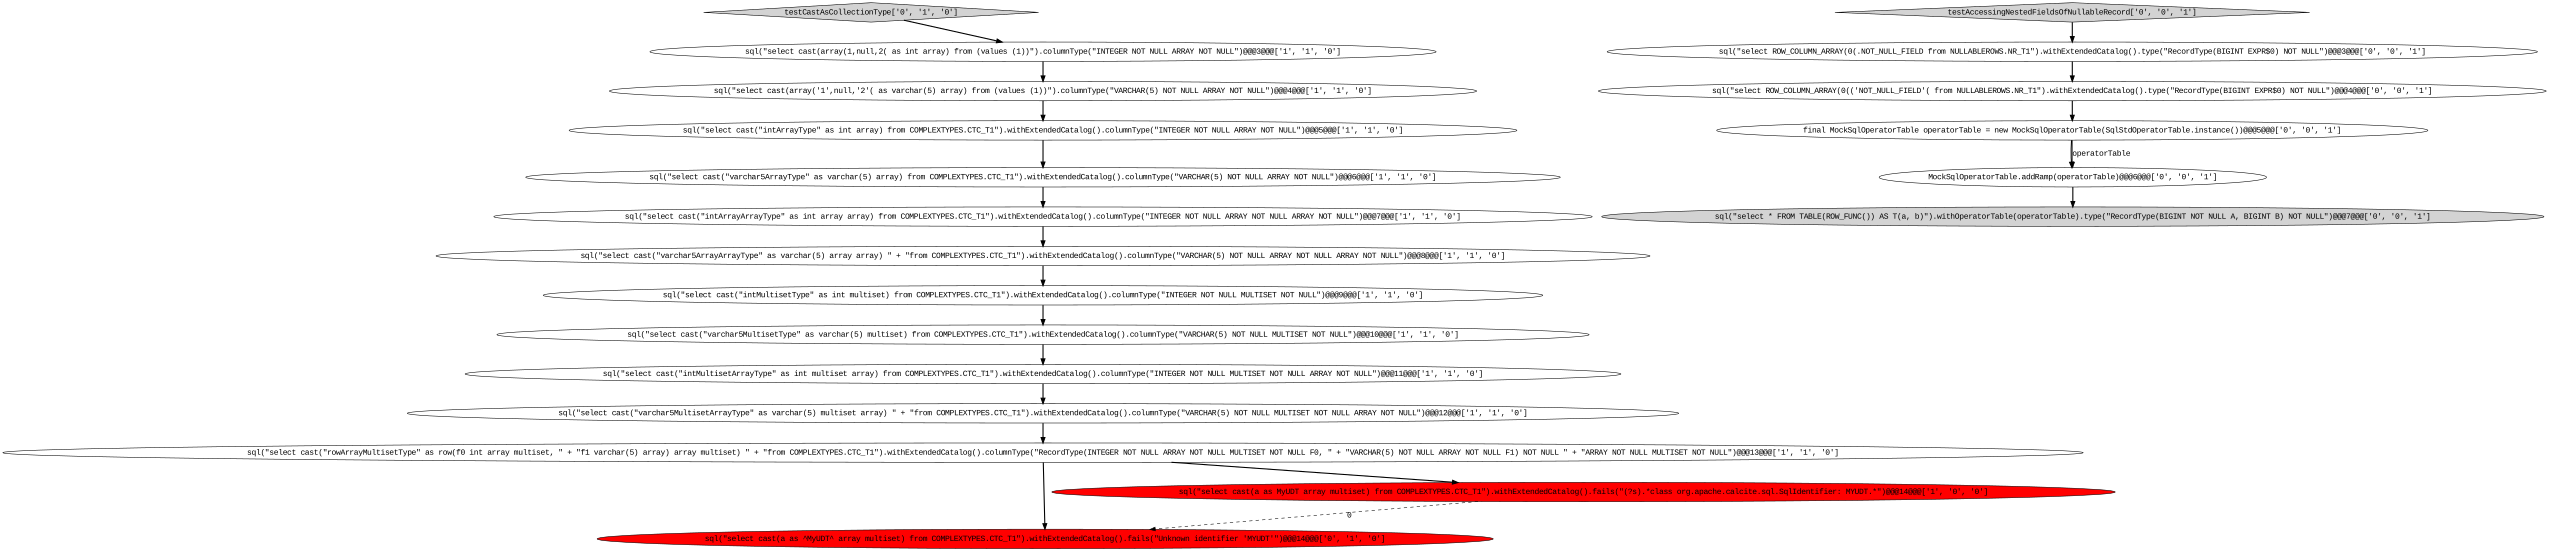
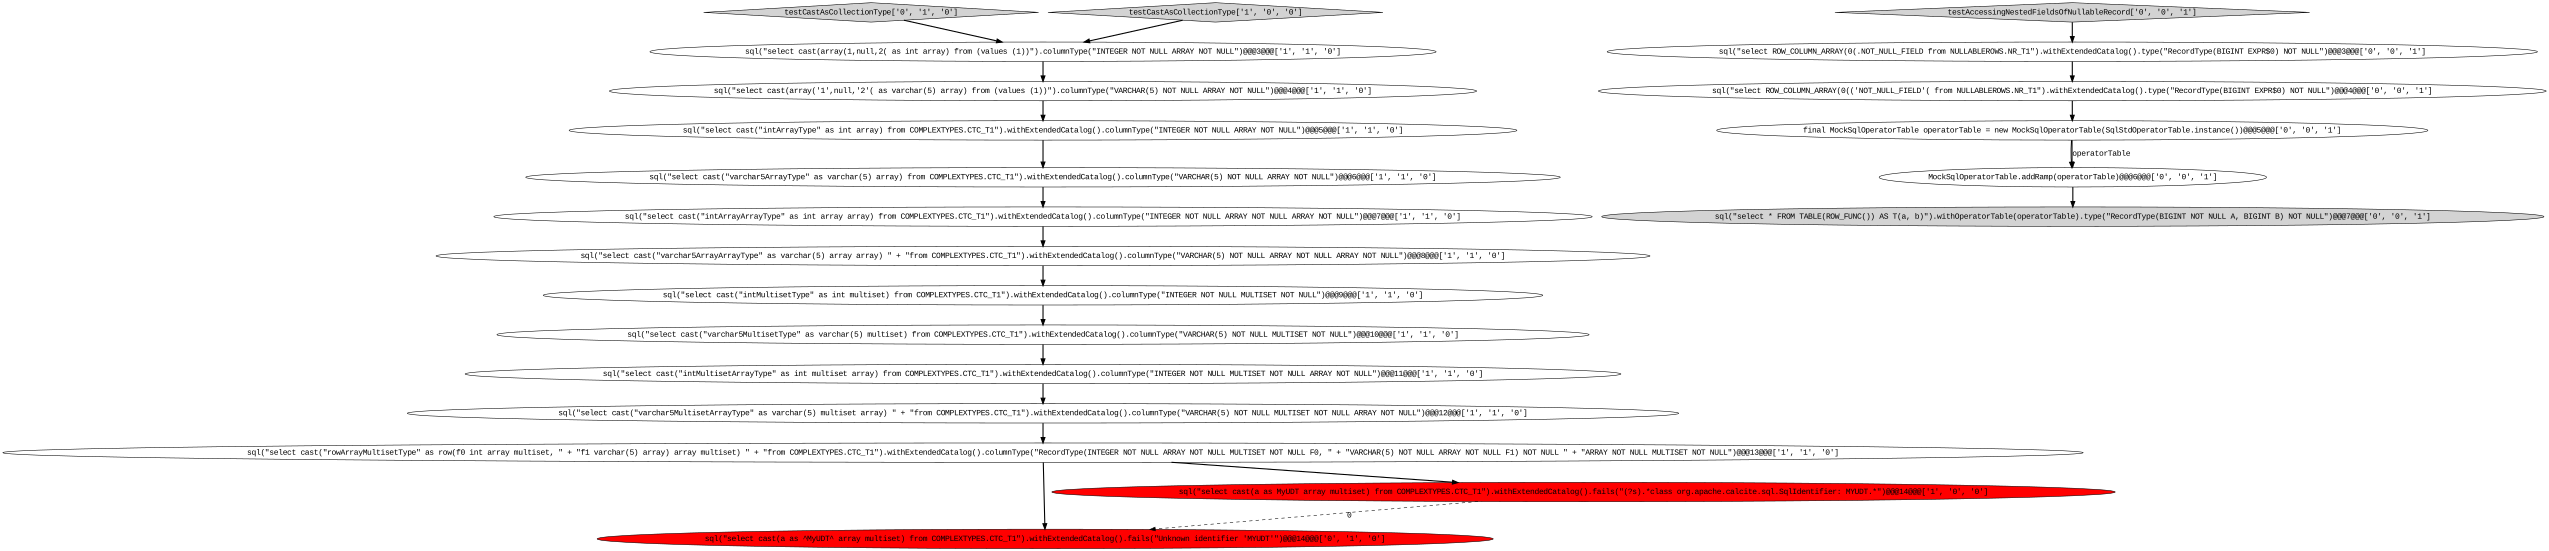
none -> (1215, 12)
